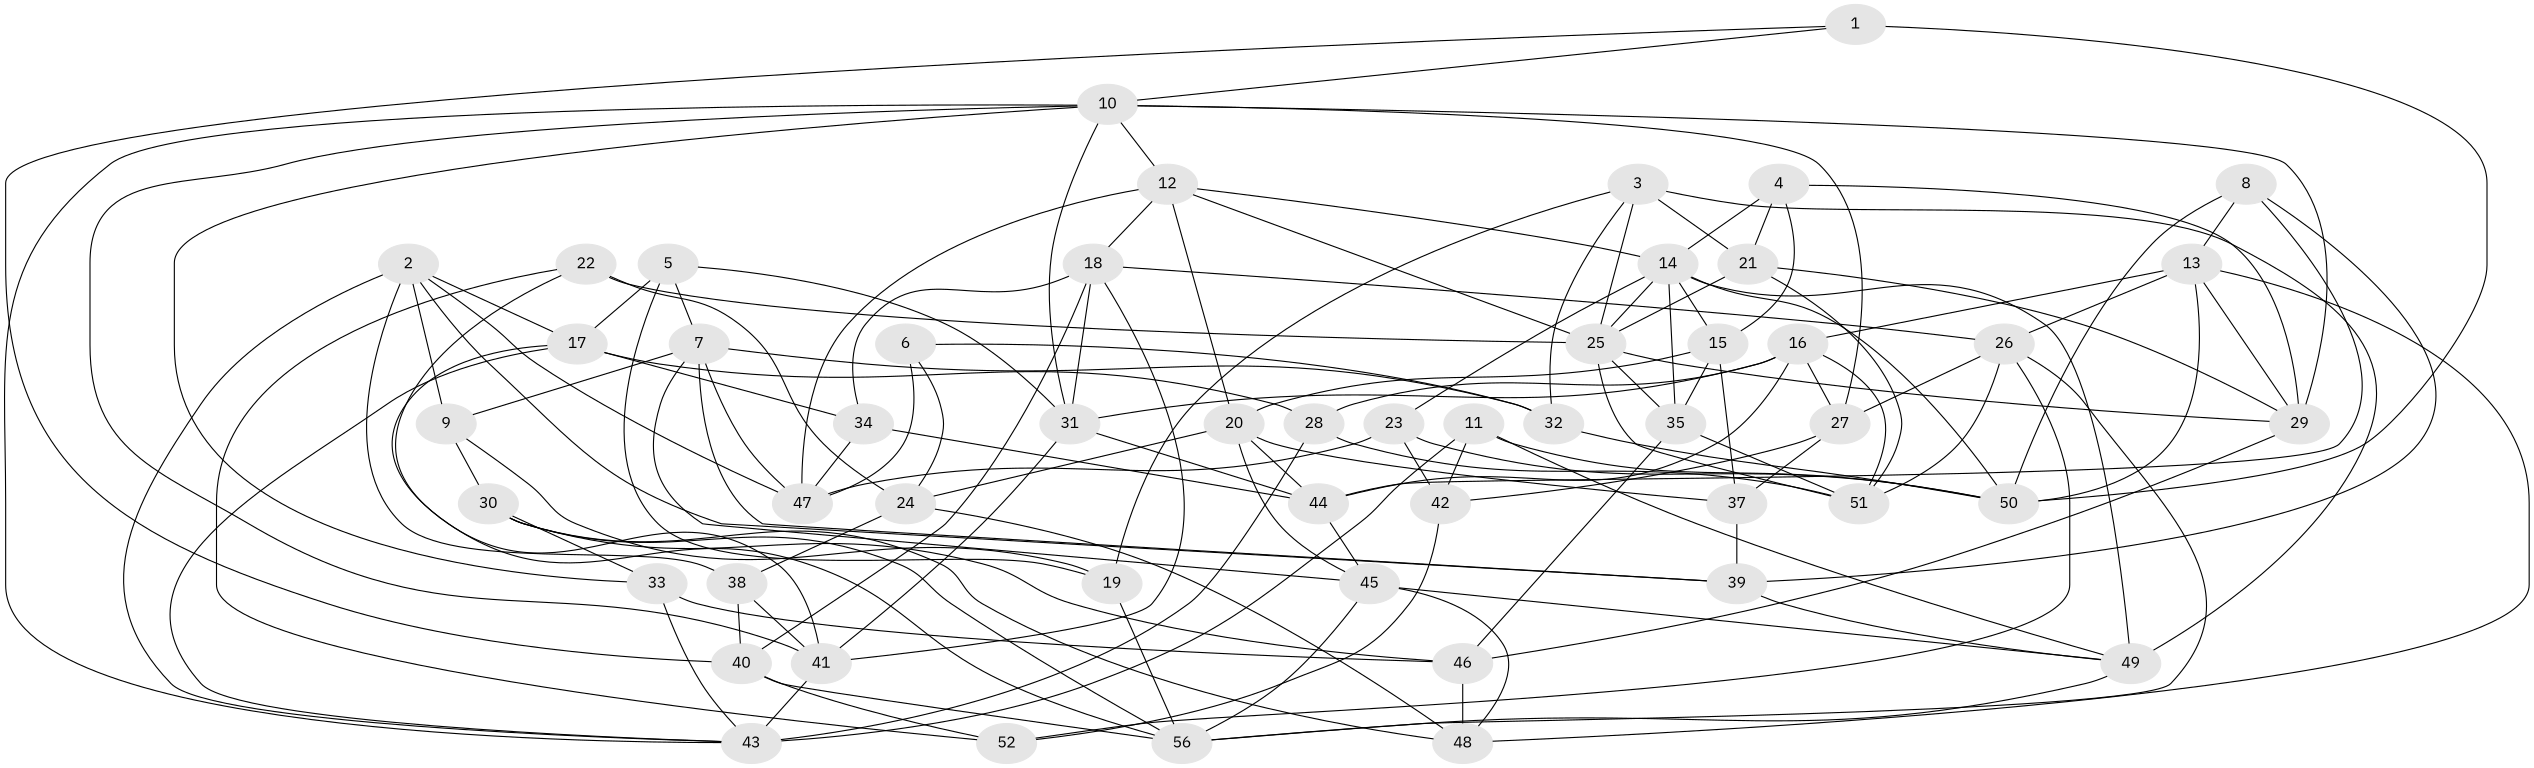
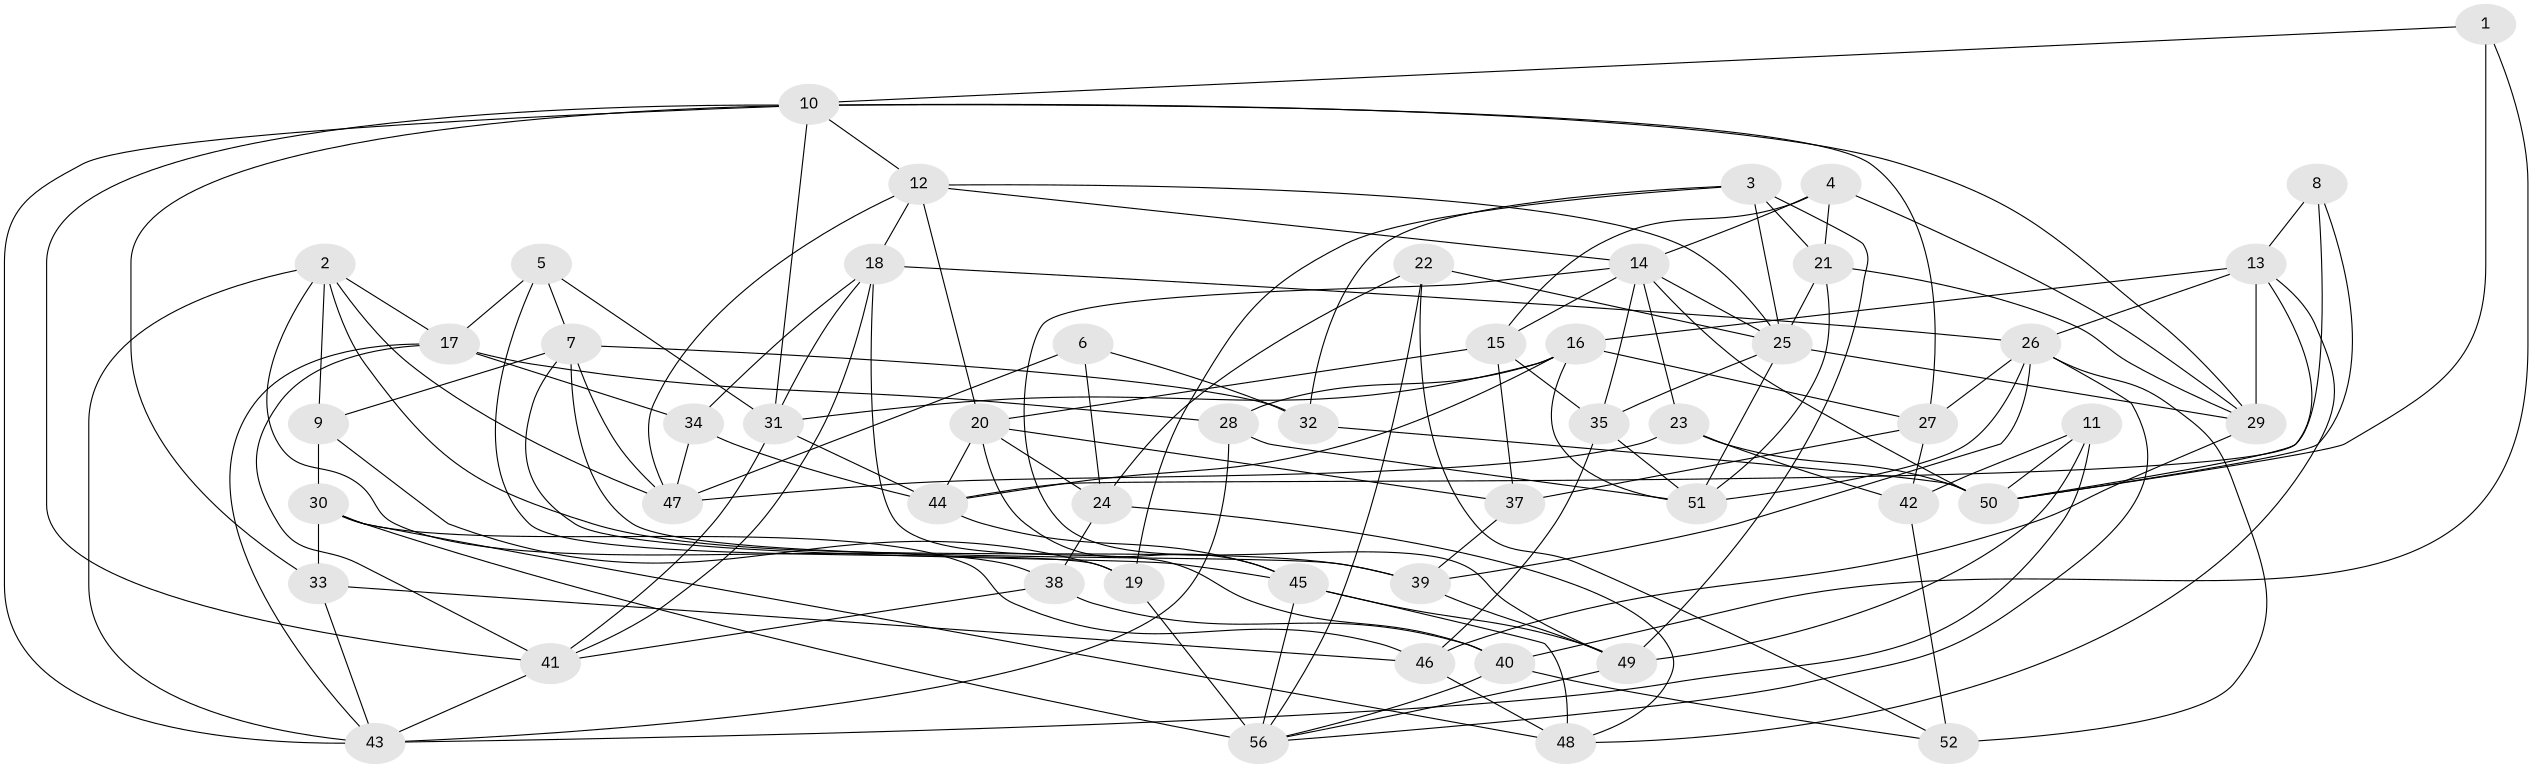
(2259, 518) -> (1770, 514)
